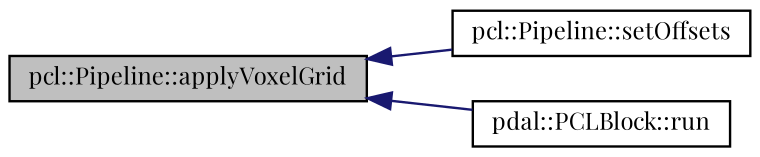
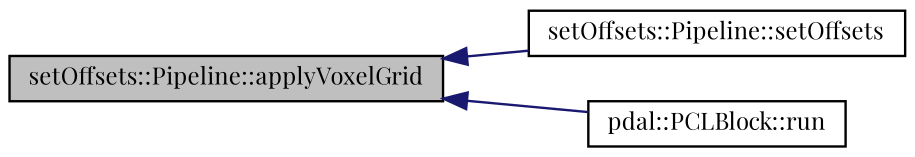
(601, 33) -> (717, 33)
(188, 79) -> (226, 79)
